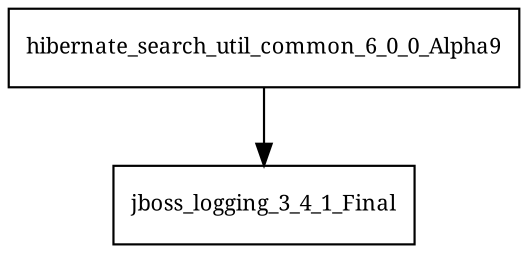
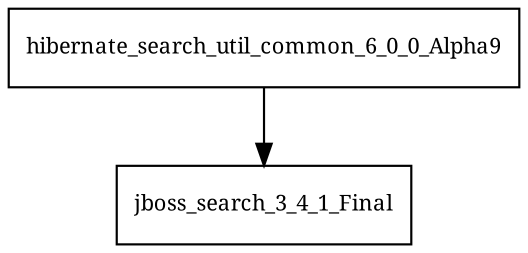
(264, 205) -> (264, 205)
